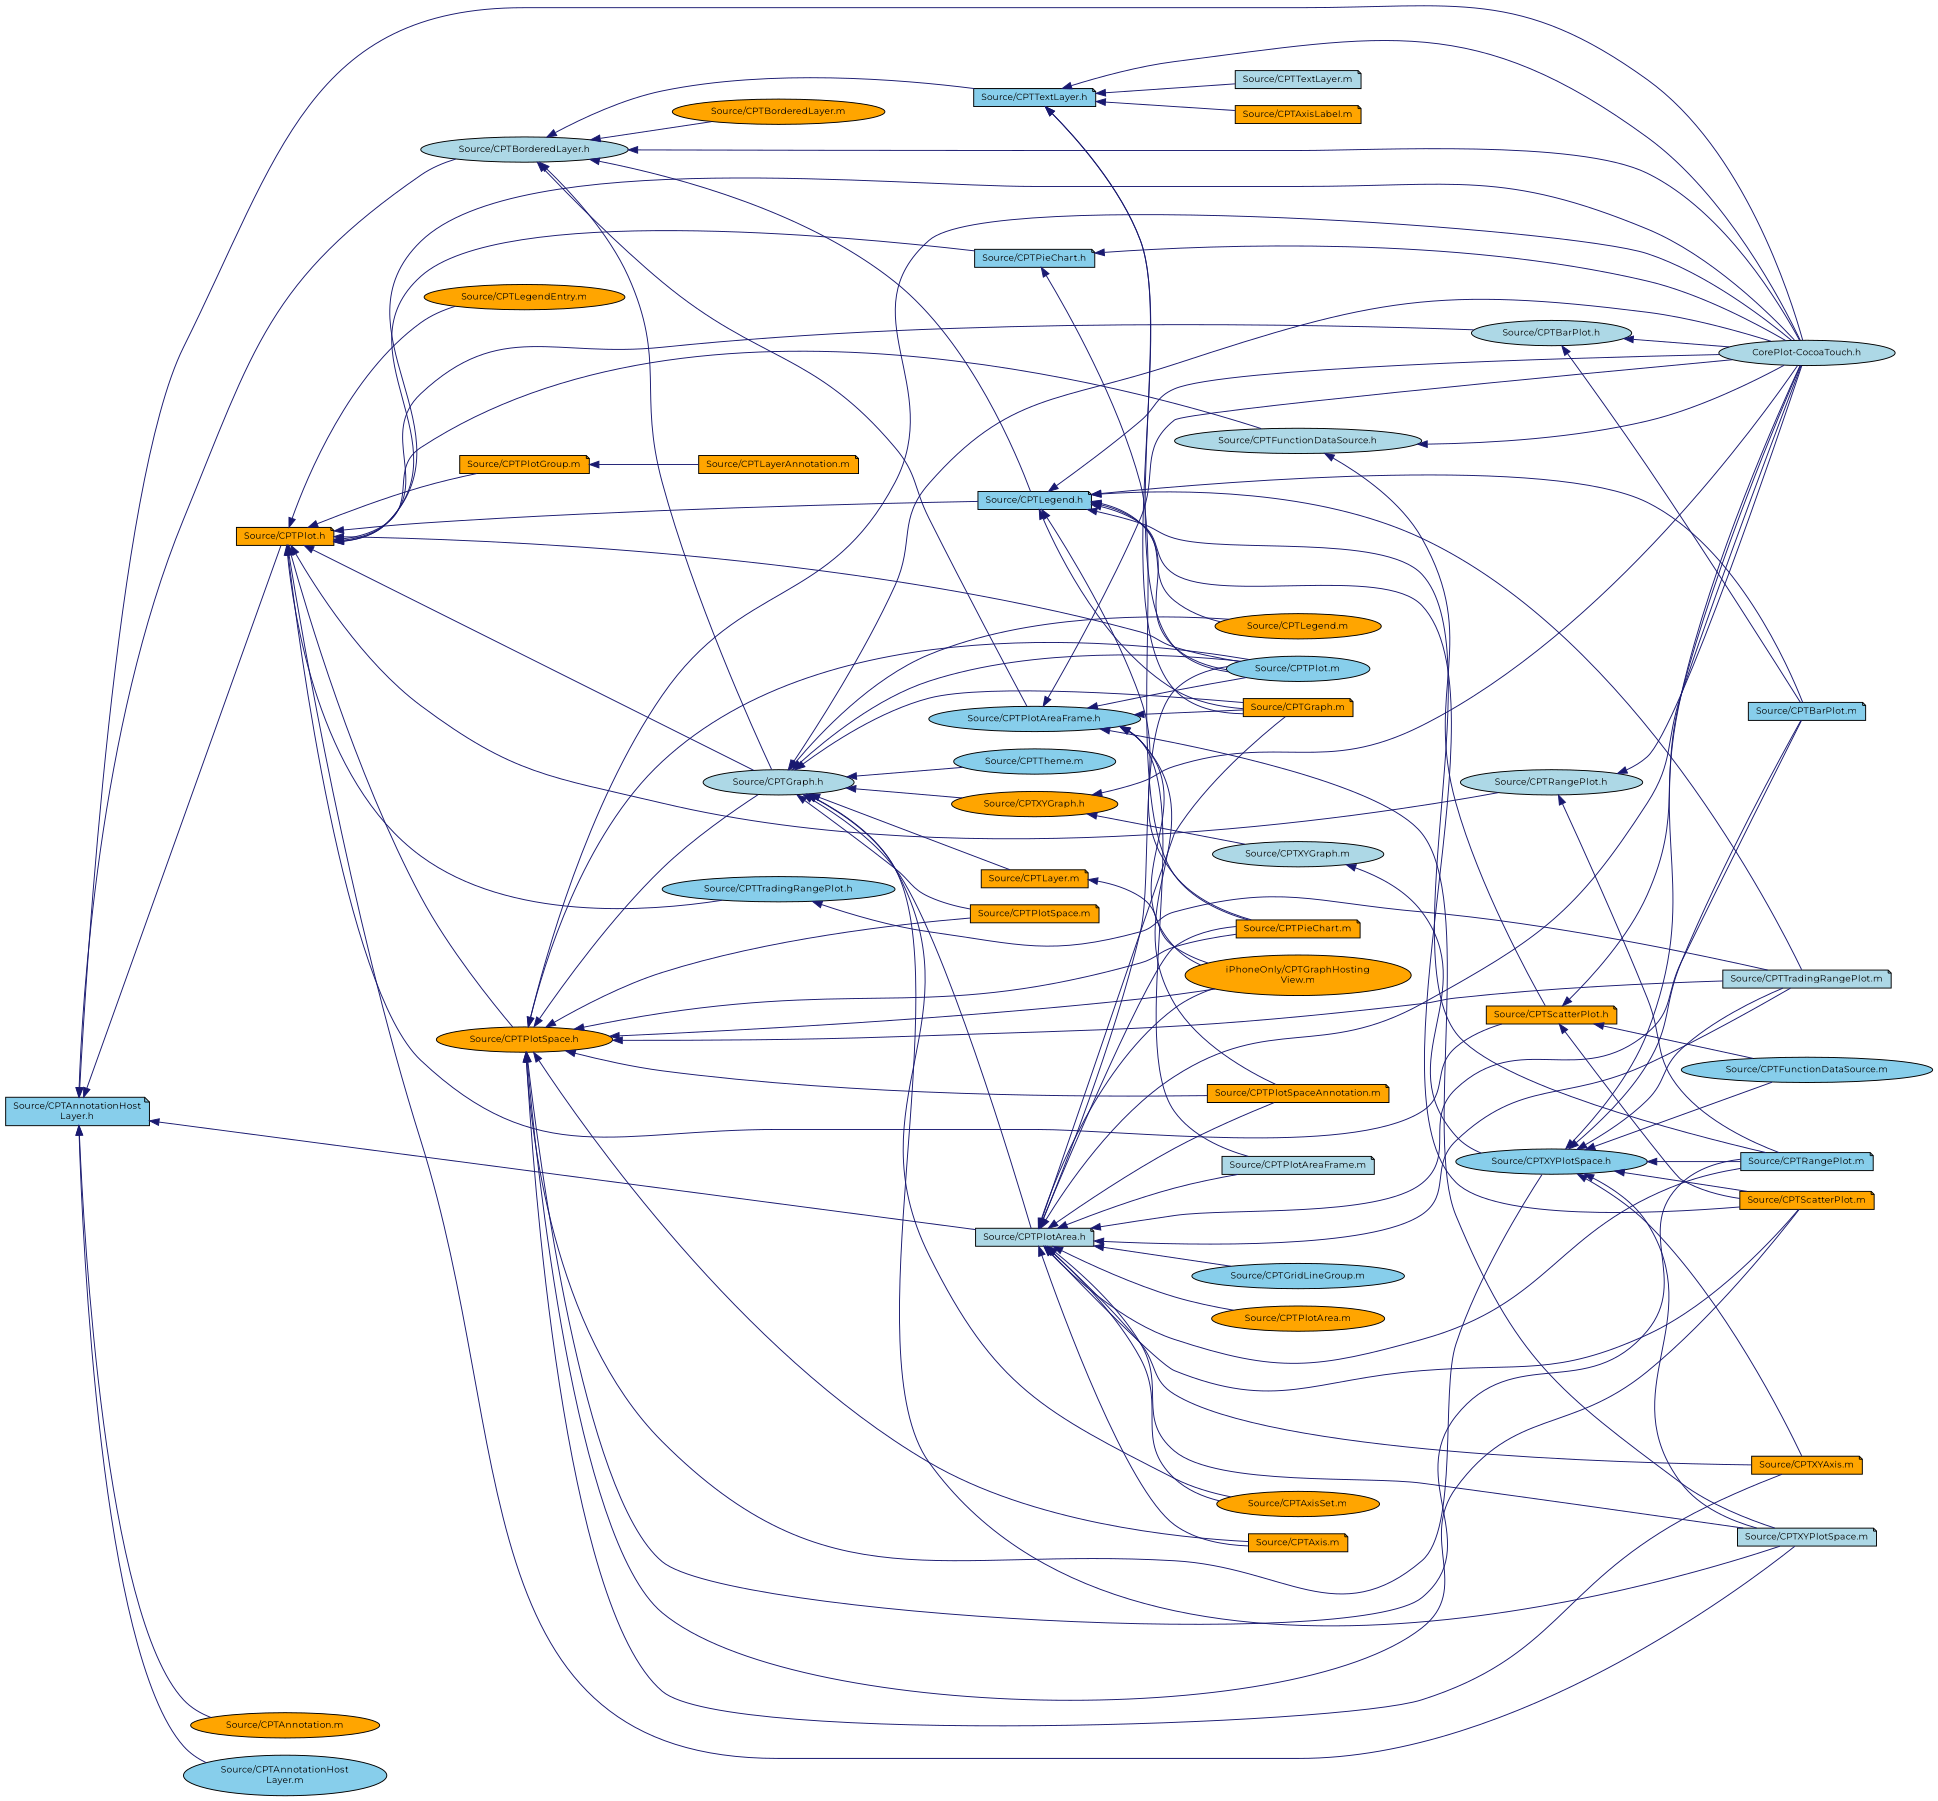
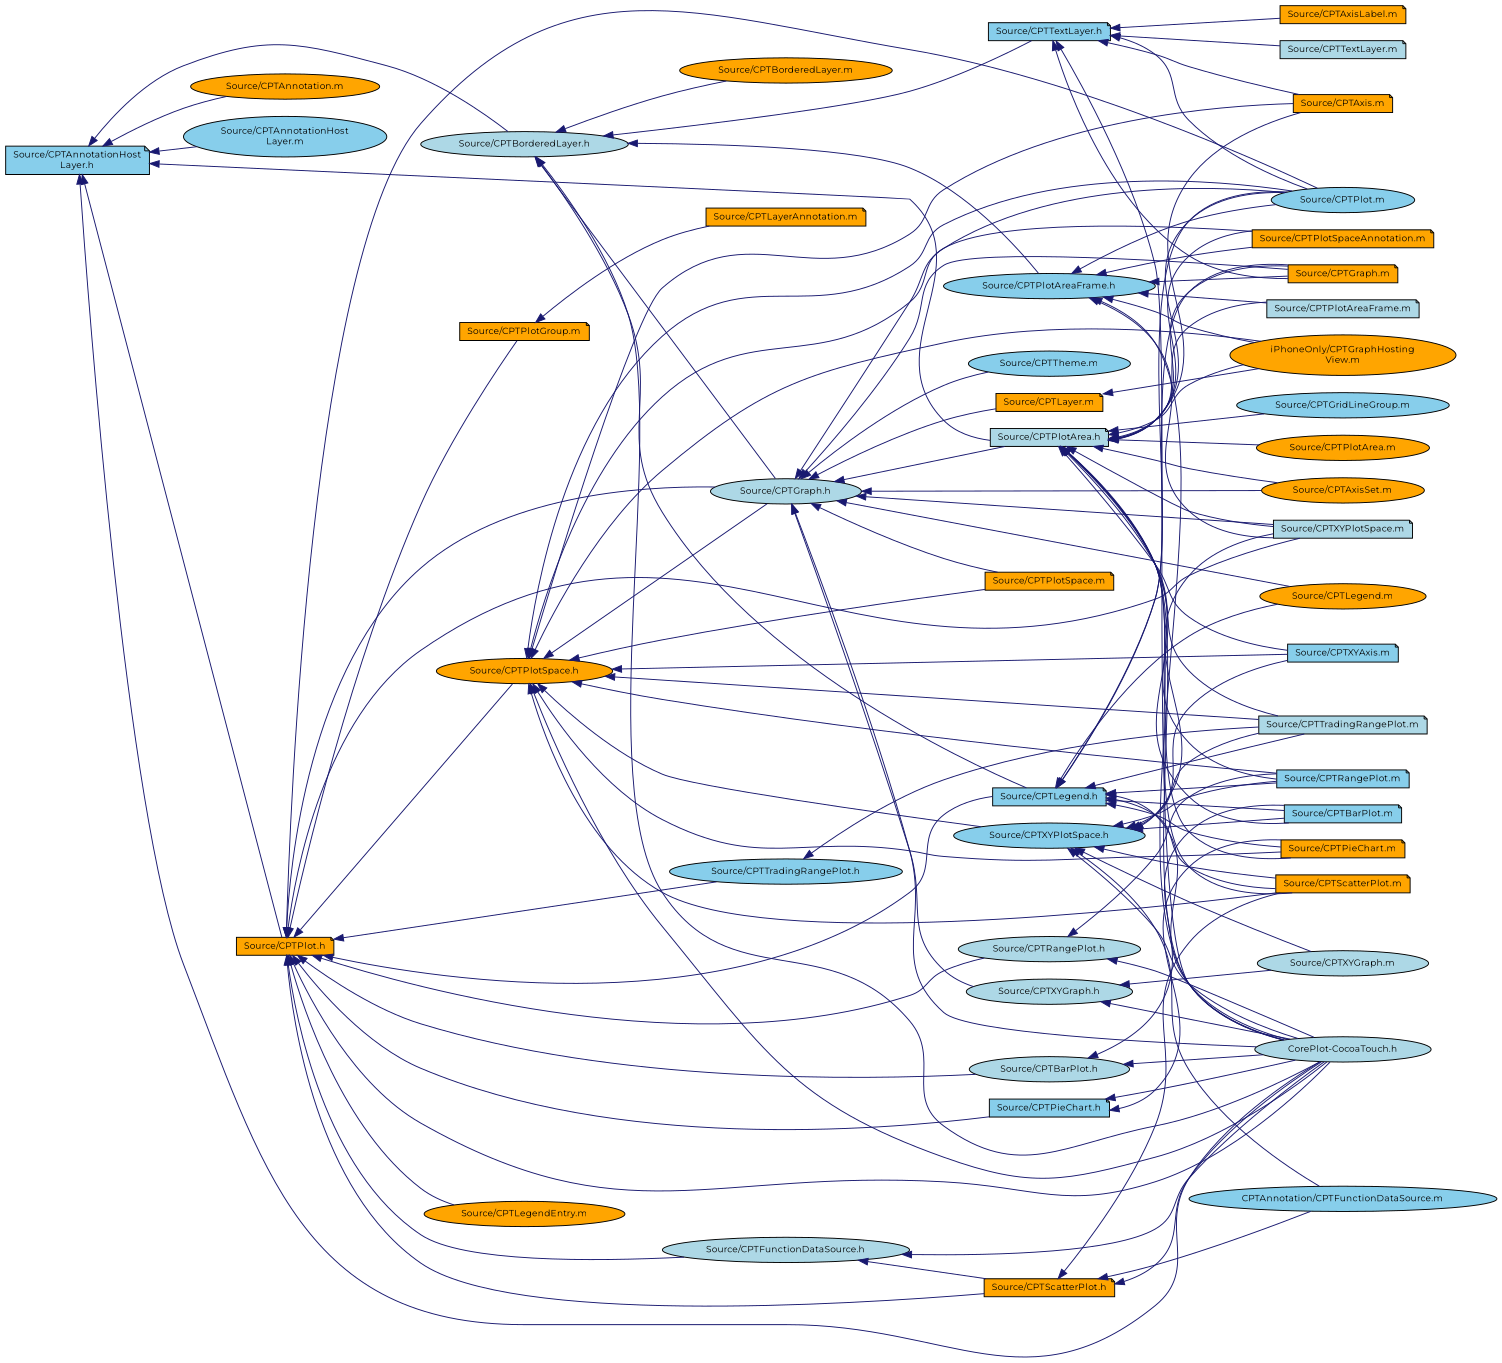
none -> (1203, 71)
(1035, 804) -> (1049, 992)
(1440, 1009) -> (1207, 910)
(1807, 1070) -> (1343, 1199)
(1807, 1465) -> (1343, 653)
